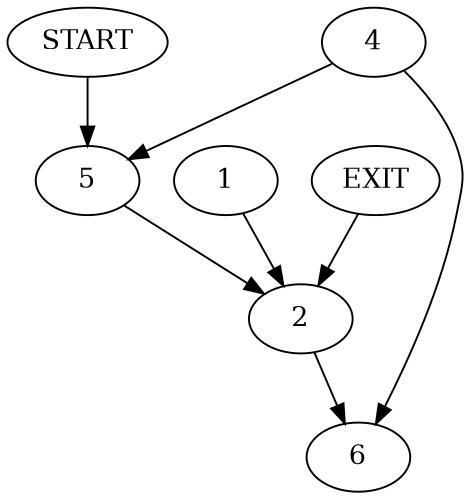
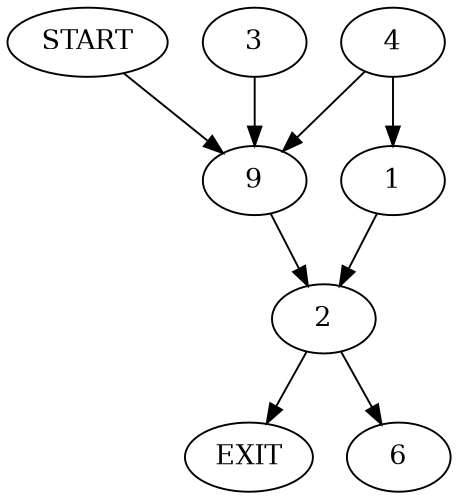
none -> (255, 42)
(88, 181) -> (255, 181)
(452, 236) -> (393, 102)
(343, 241) -> (291, 379)
